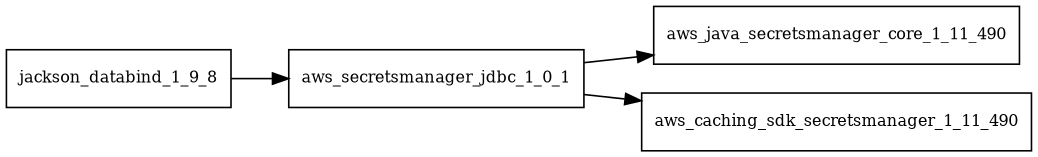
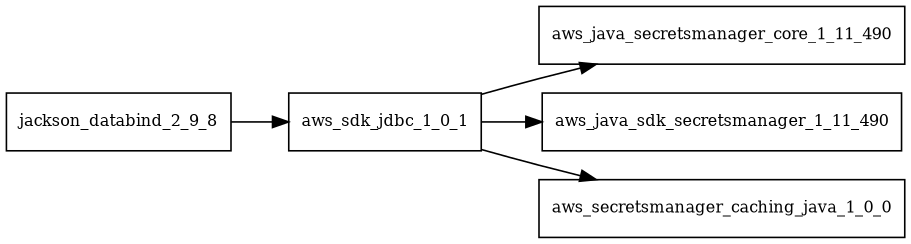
(119, 79) -> (119, 122)
(436, 79) -> (385, 122)
(837, 122) -> (722, 122)
none -> (722, 209)
